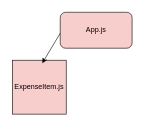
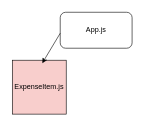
(96, 30) -> (96, 30)
